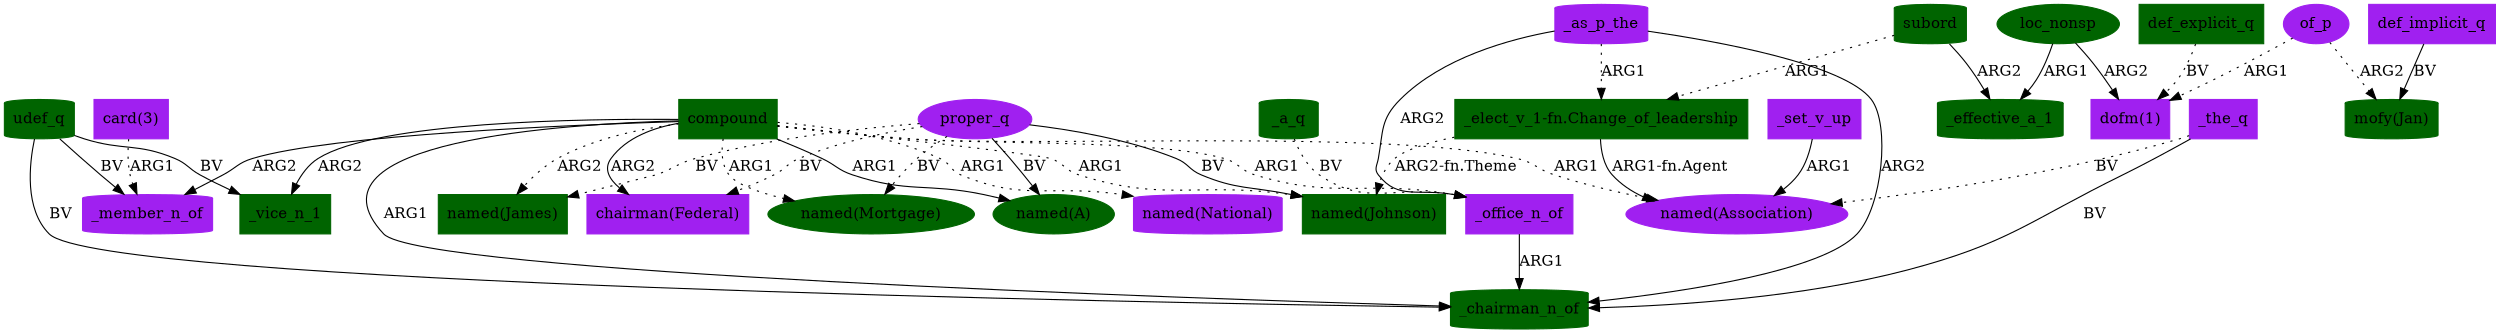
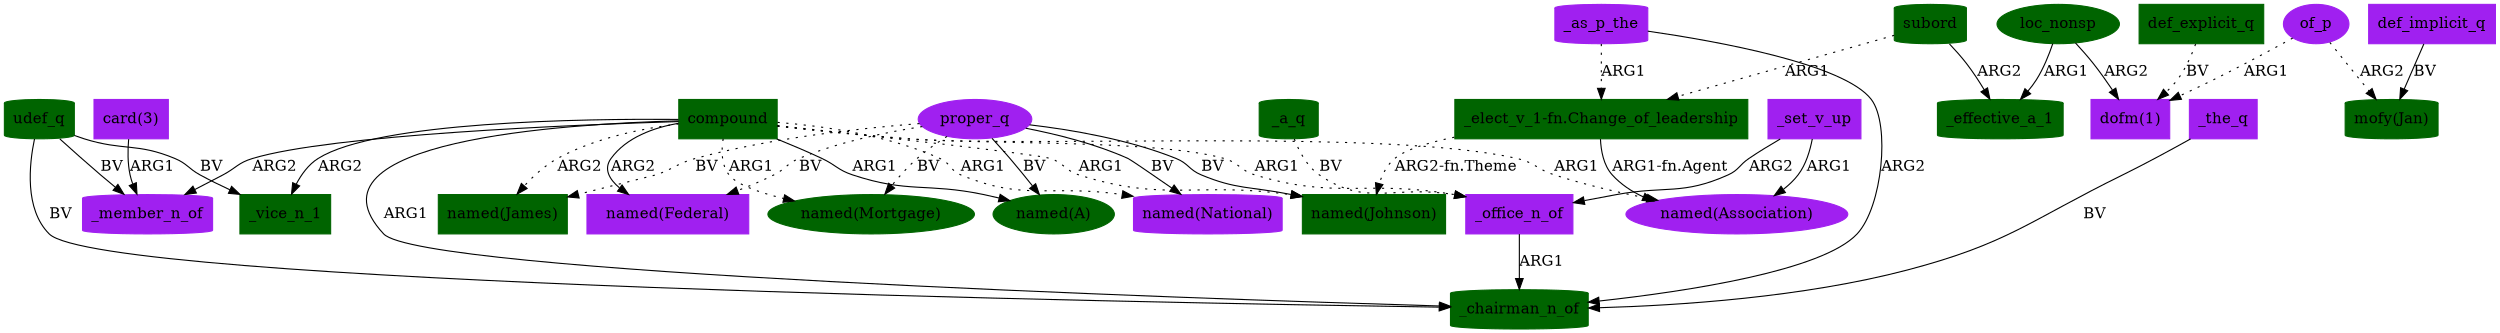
(1403, 97) -> (1689, 187)
none -> (1114, 153)
(128, 162) -> (128, 162)
(2017, 176) -> none
(668, 214) -> (668, 214)
